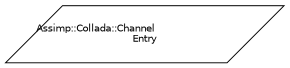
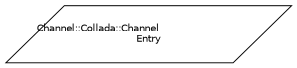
(145, 34) -> (149, 34)
